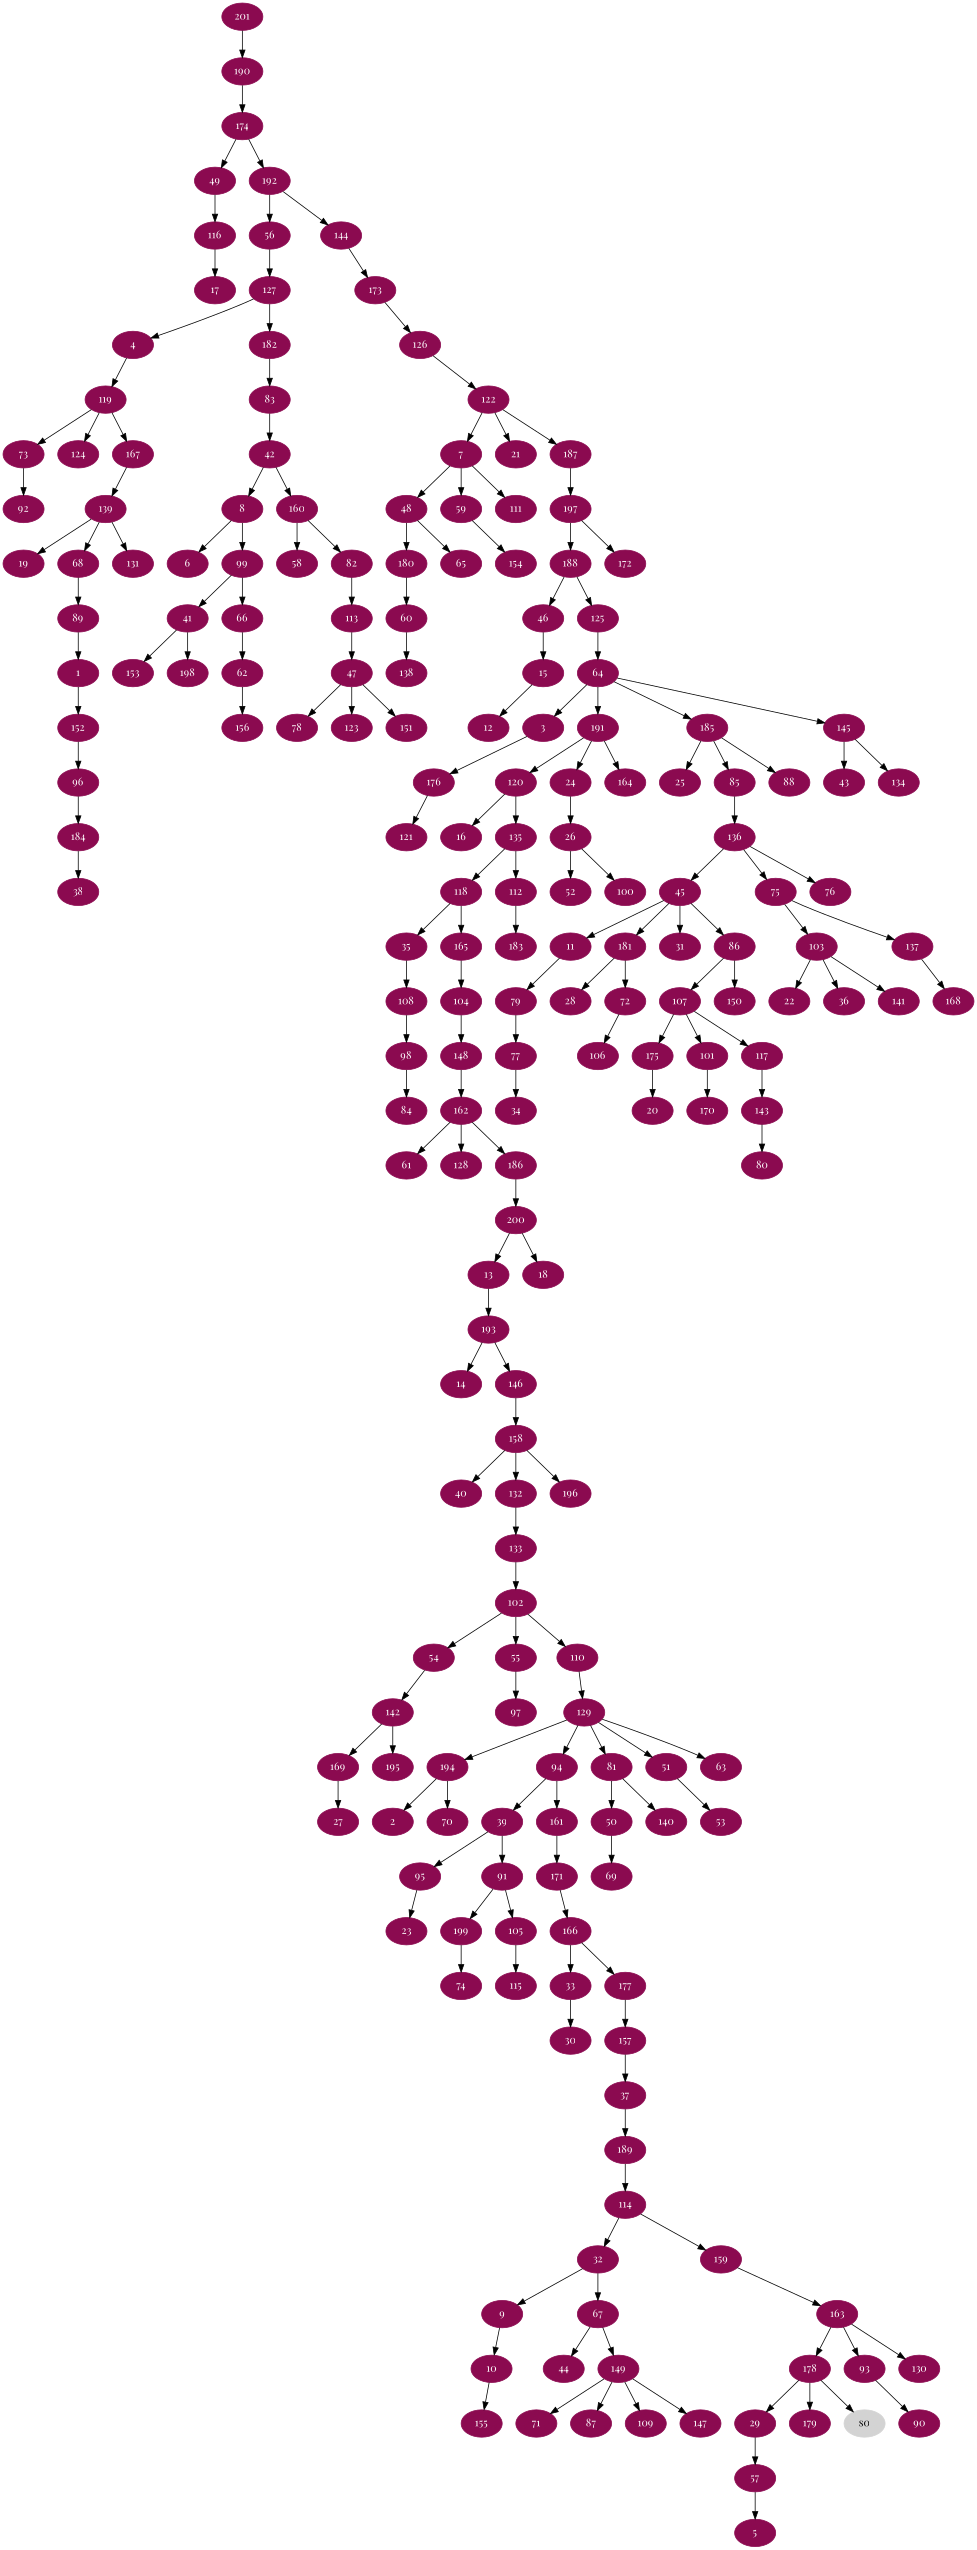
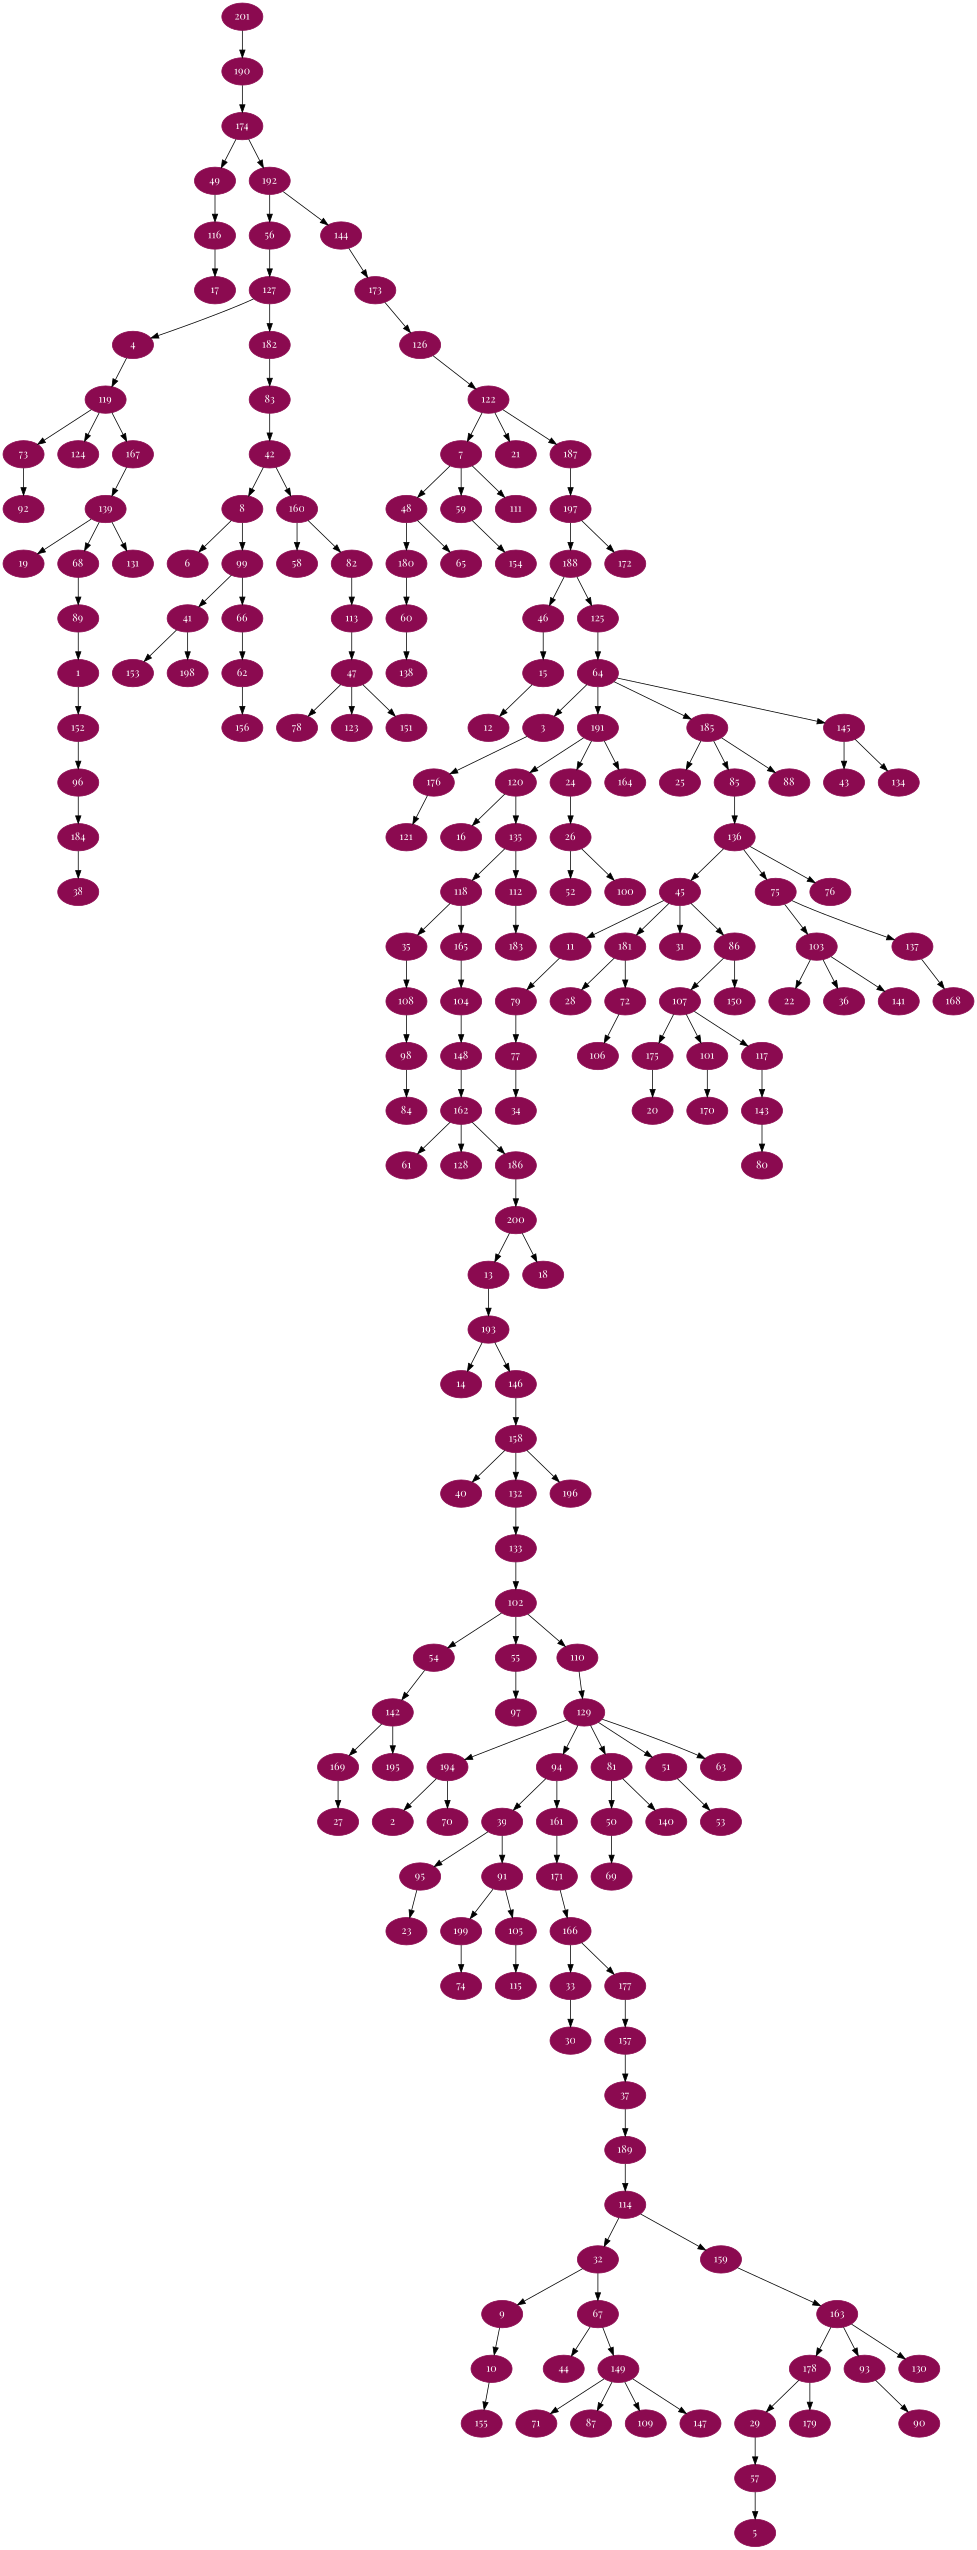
(865, 2424) -> none
